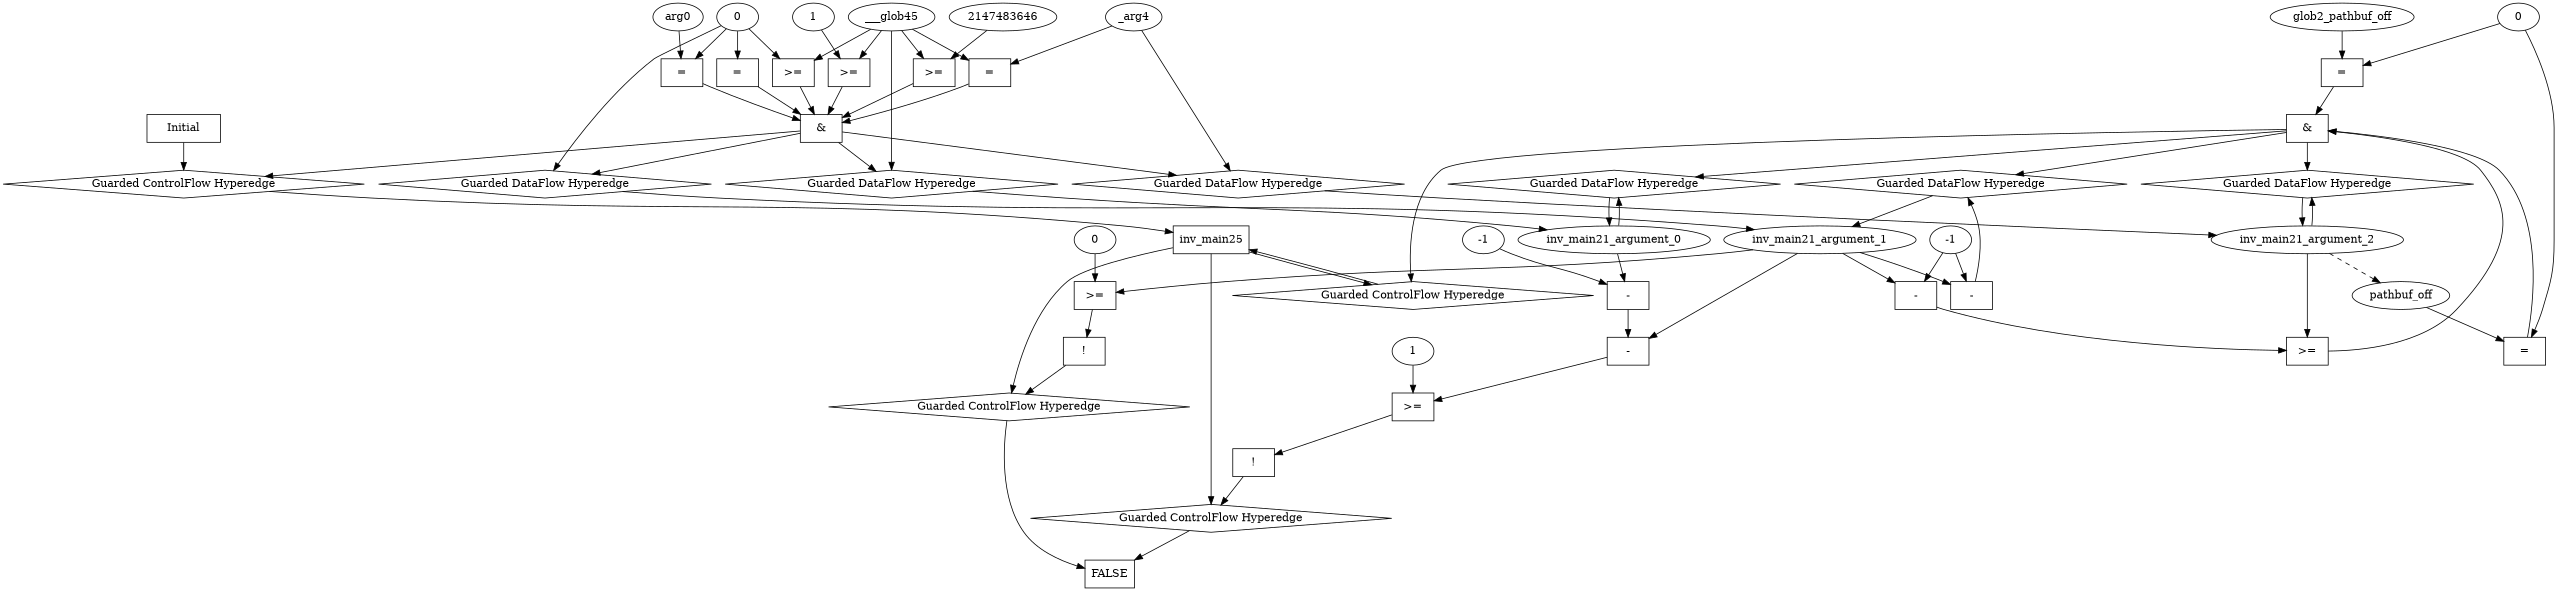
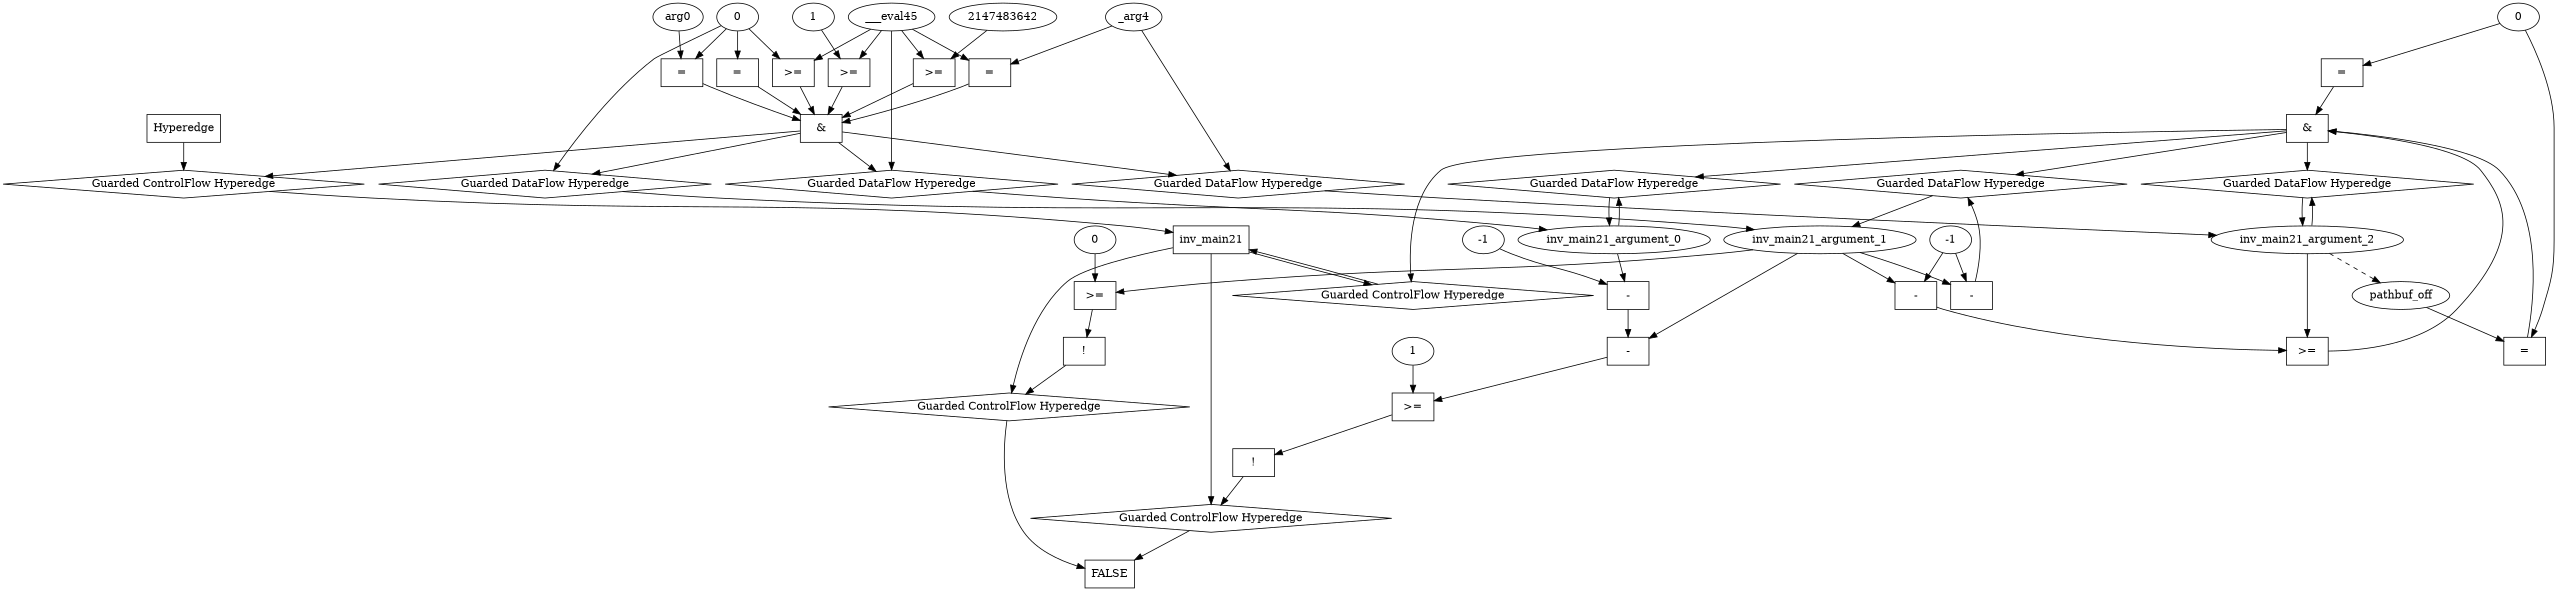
(892, 17) -> (892, 17)
(1003, 17) -> (1003, 17)
(2342, 17) -> none
(184, 128) -> (184, 128)
(1211, 240) -> (1211, 240)
